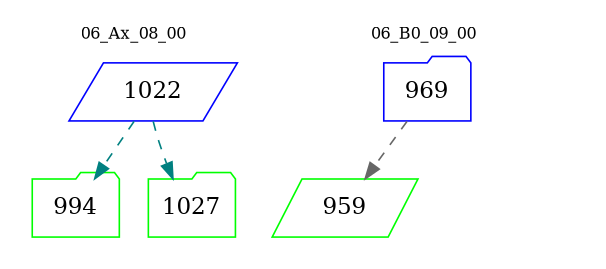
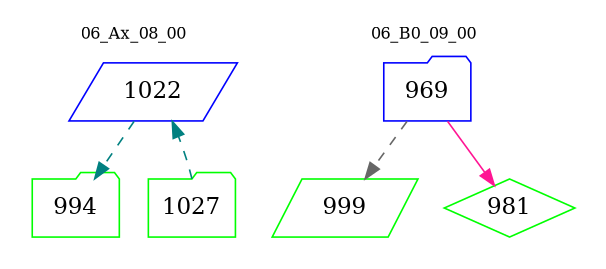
(159, 143) -> (186, 158)
(345, 208) -> (345, 208)
none -> (510, 208)
